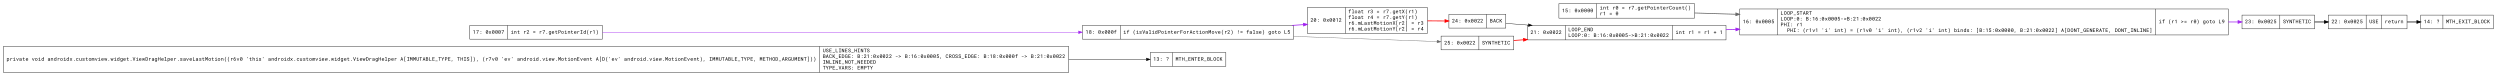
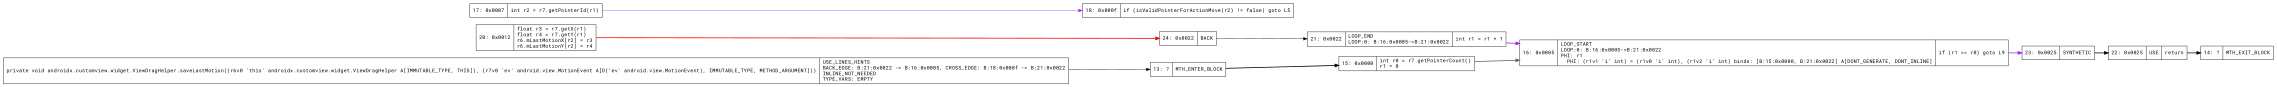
(1298, 25) -> none
(1477, 43) -> none
none -> (1280, 67)
